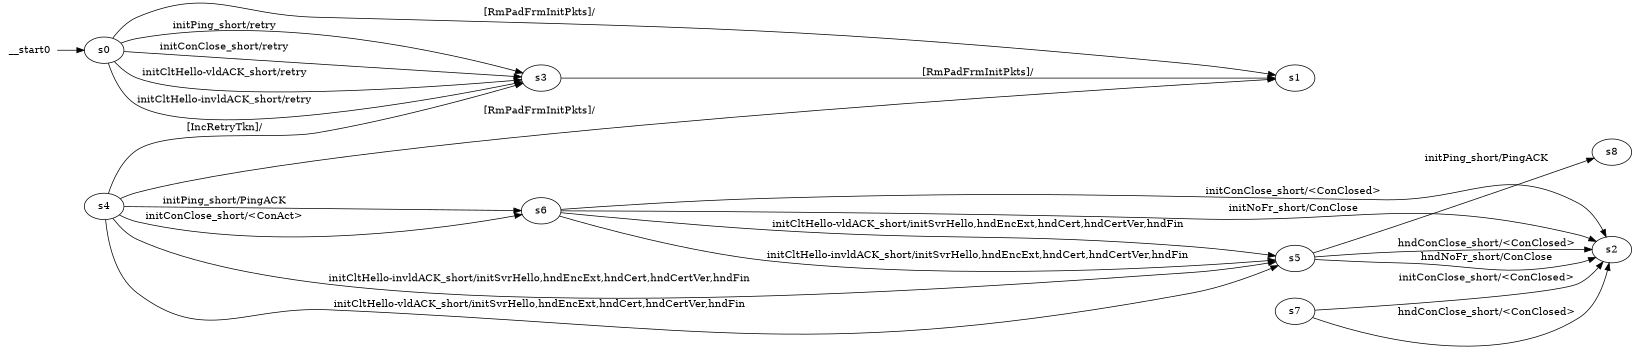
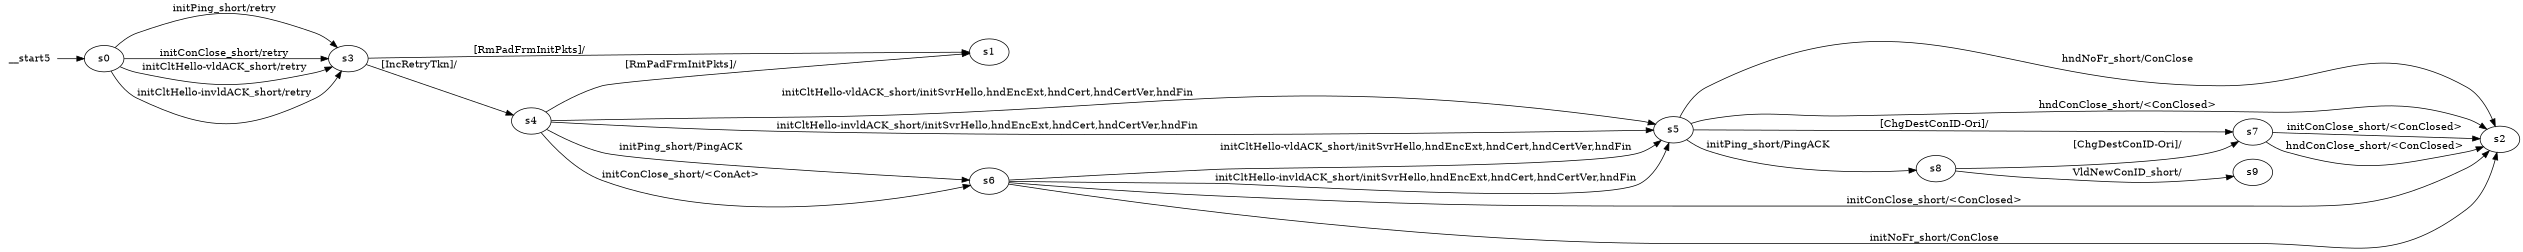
(686, 28) -> none
(30, 50) -> (30, 59)
none -> (1959, 131)
(302, 134) -> (436, 89)
none -> (2095, 165)
none -> (2253, 172)
